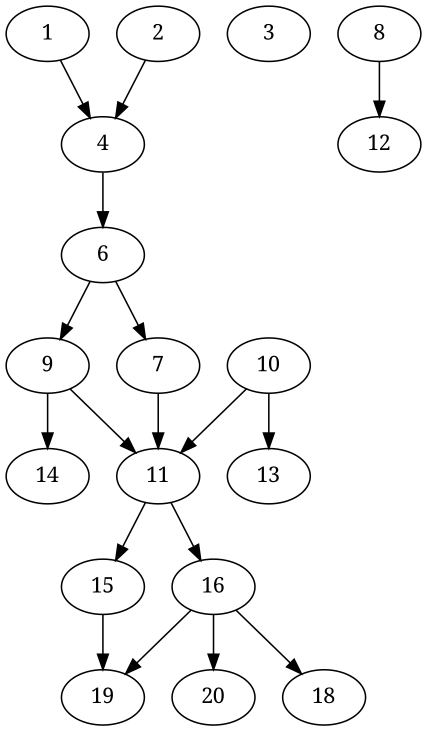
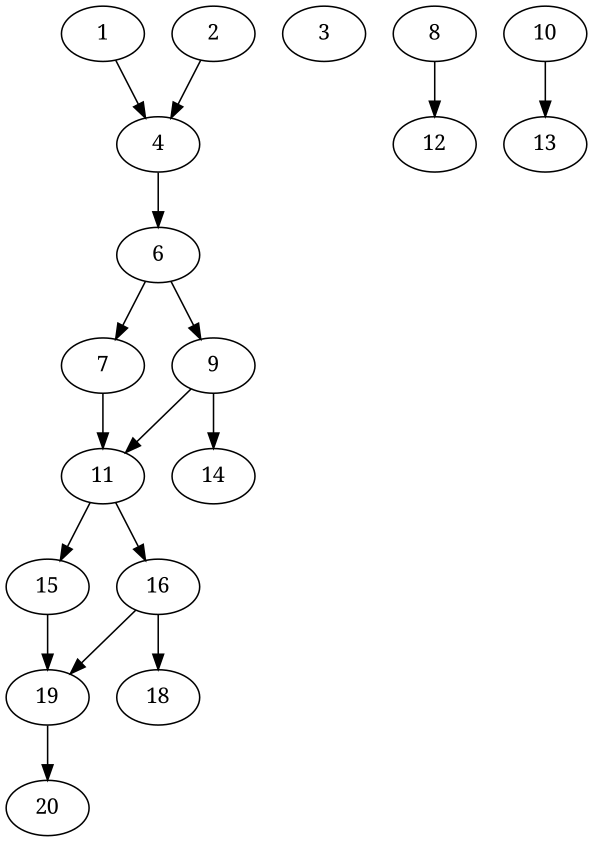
(219, 415) -> none
(214, 635) -> (48, 745)
